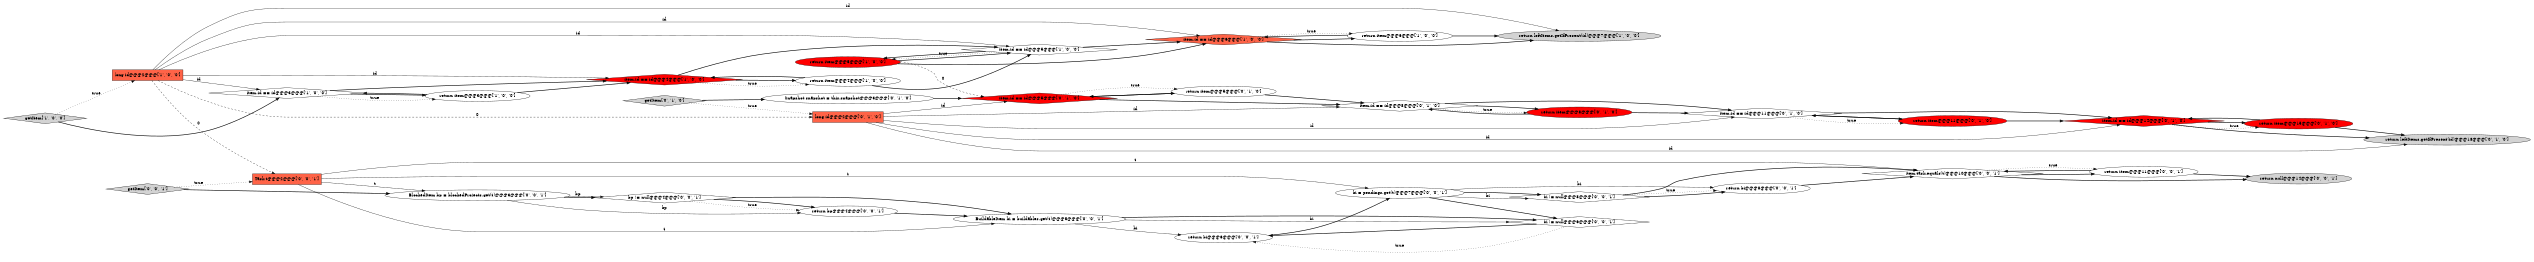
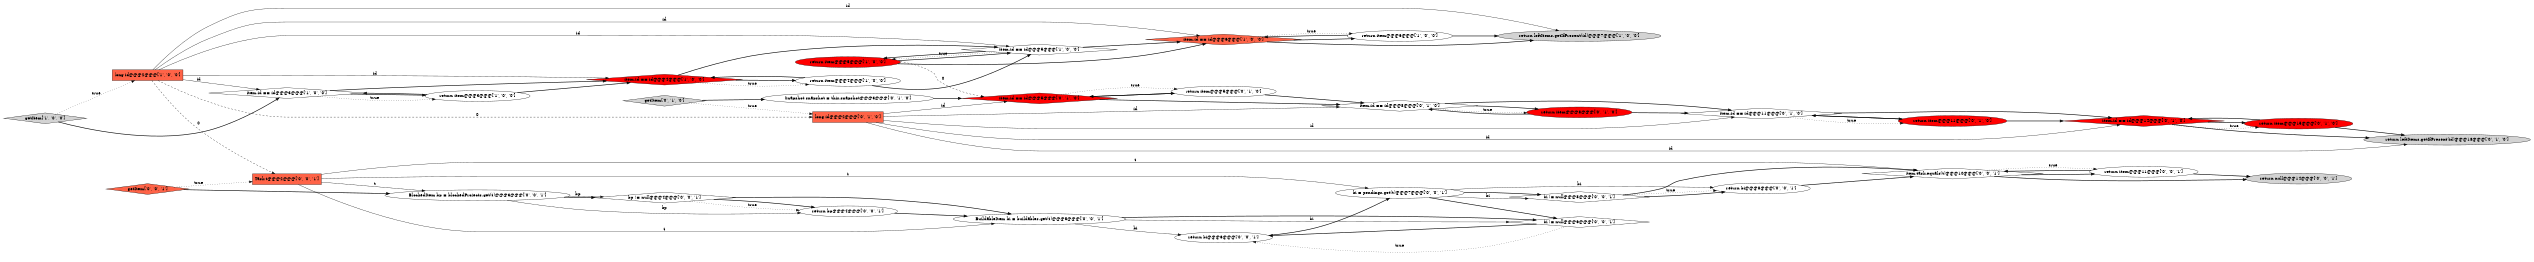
(148, 189) -> (148, 189)
